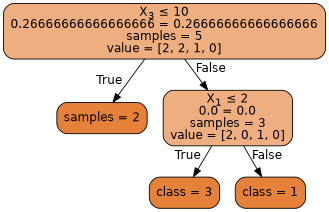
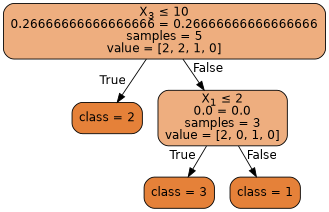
(102, 118) -> (107, 118)
